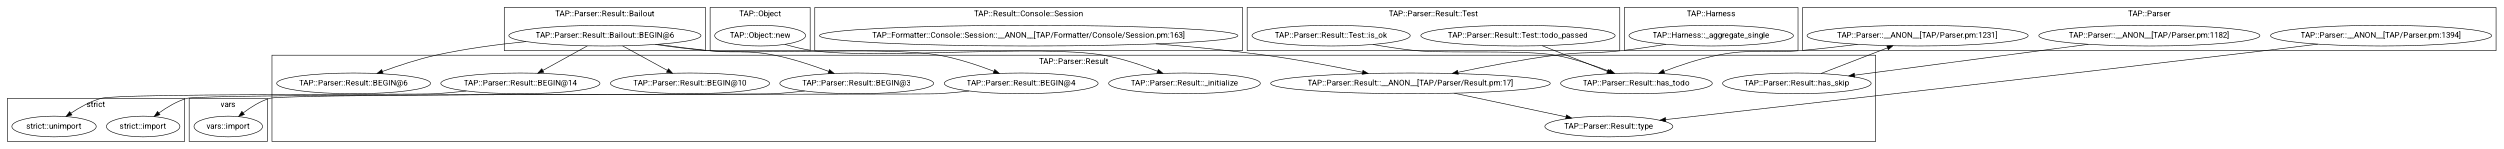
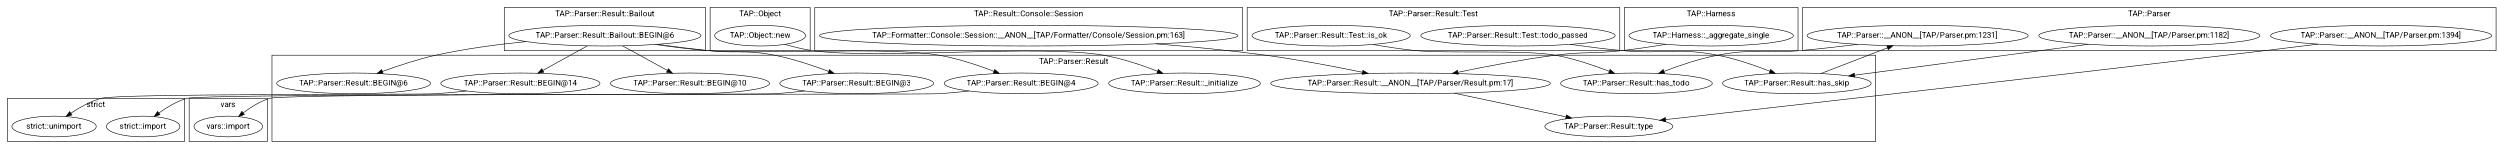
(1575, 59) -> (1671, 51)
